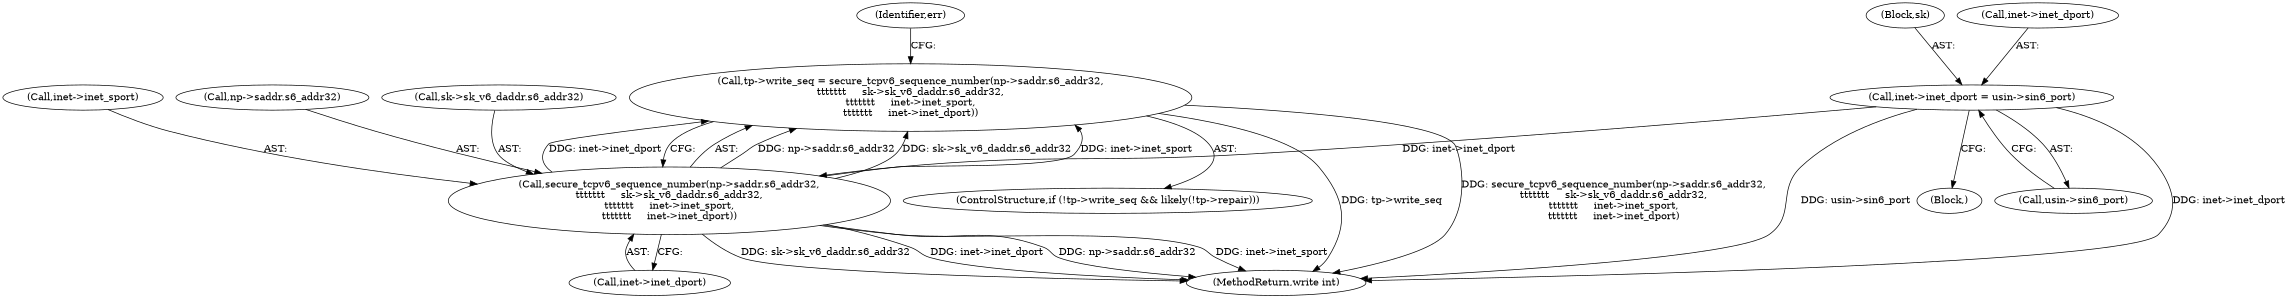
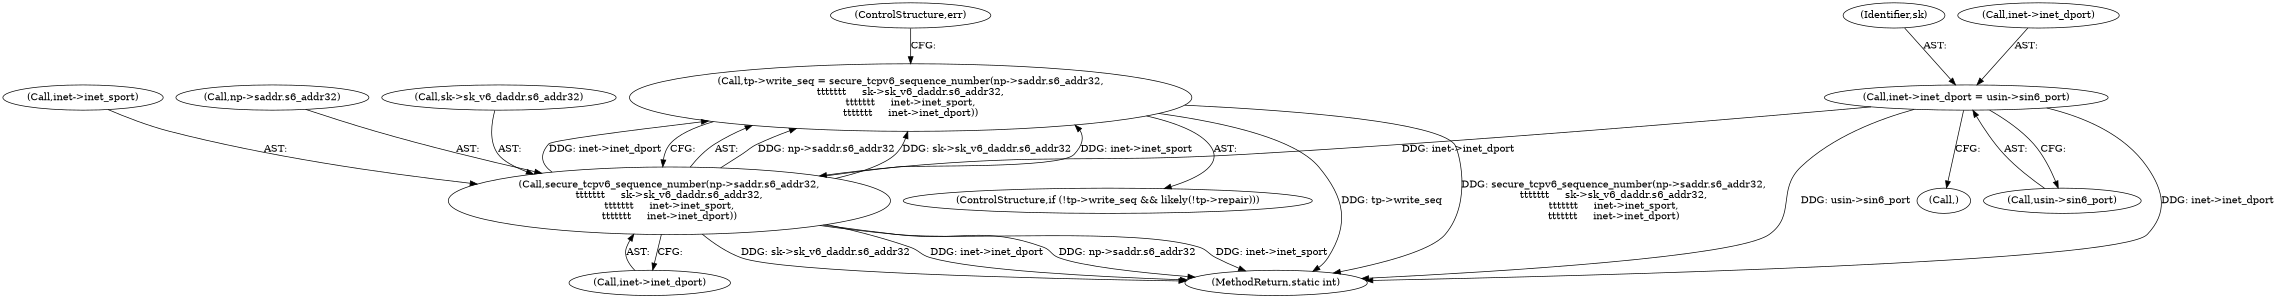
(911, 15) -> (911, 15)
(1905, 15) -> (1894, 15)
(2026, 149) -> (2017, 149)
(2063, 149) -> (2055, 149)
(1949, 201) -> (1944, 201)
(1276, 283) -> (1276, 283)
